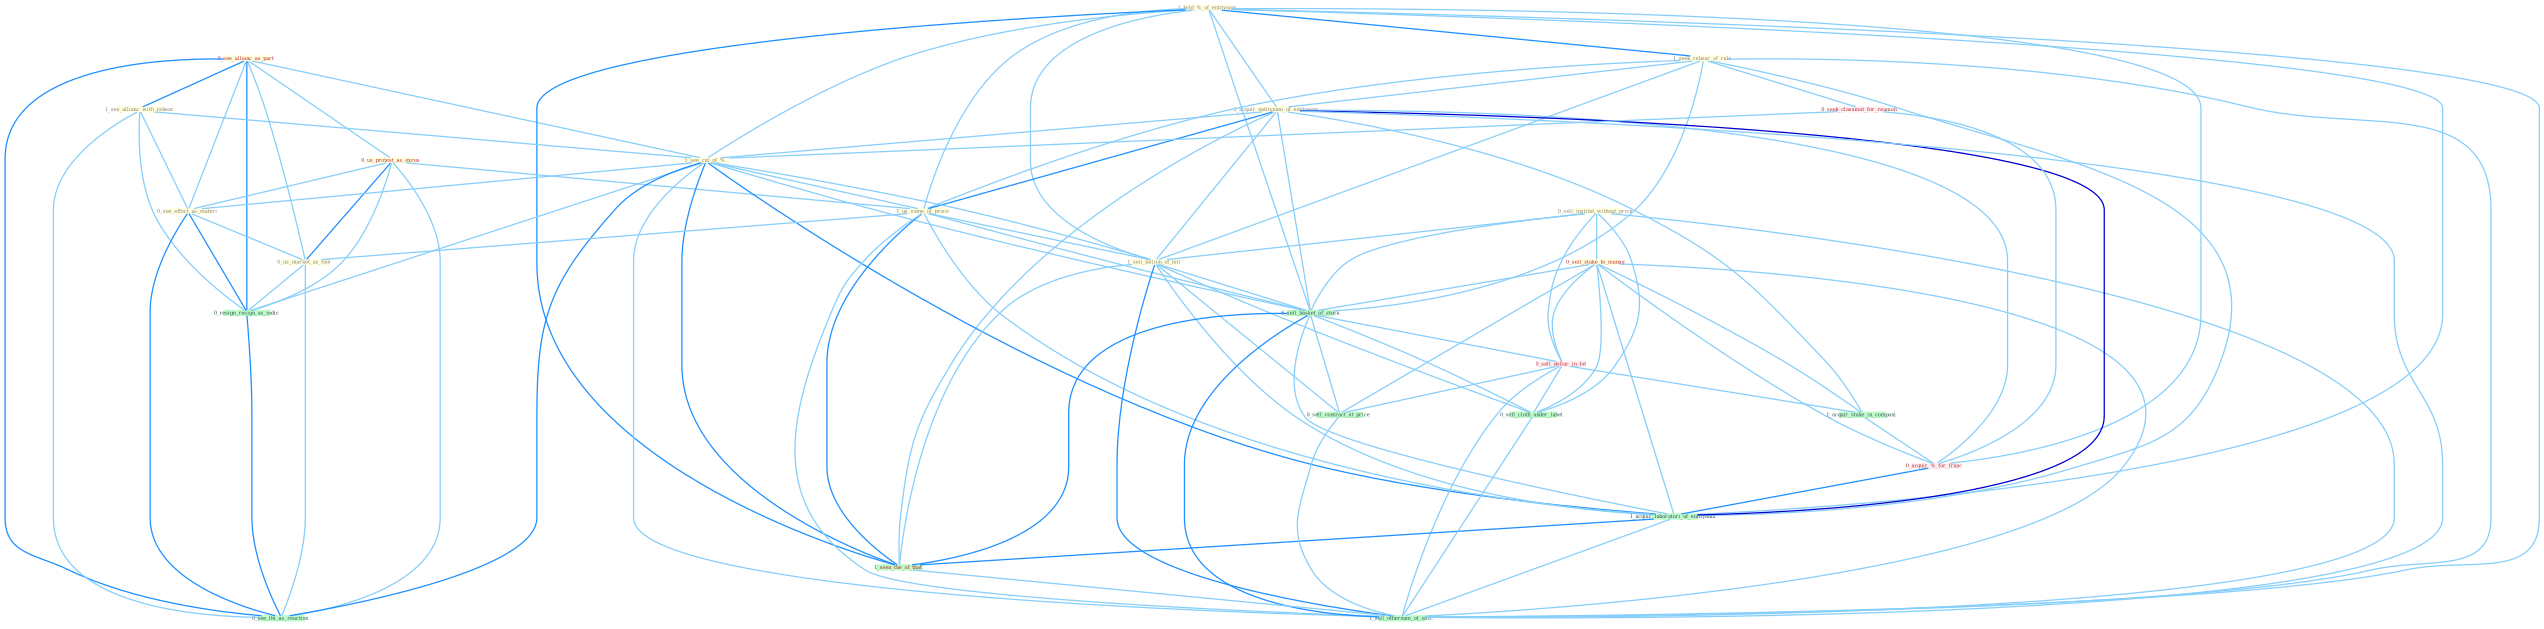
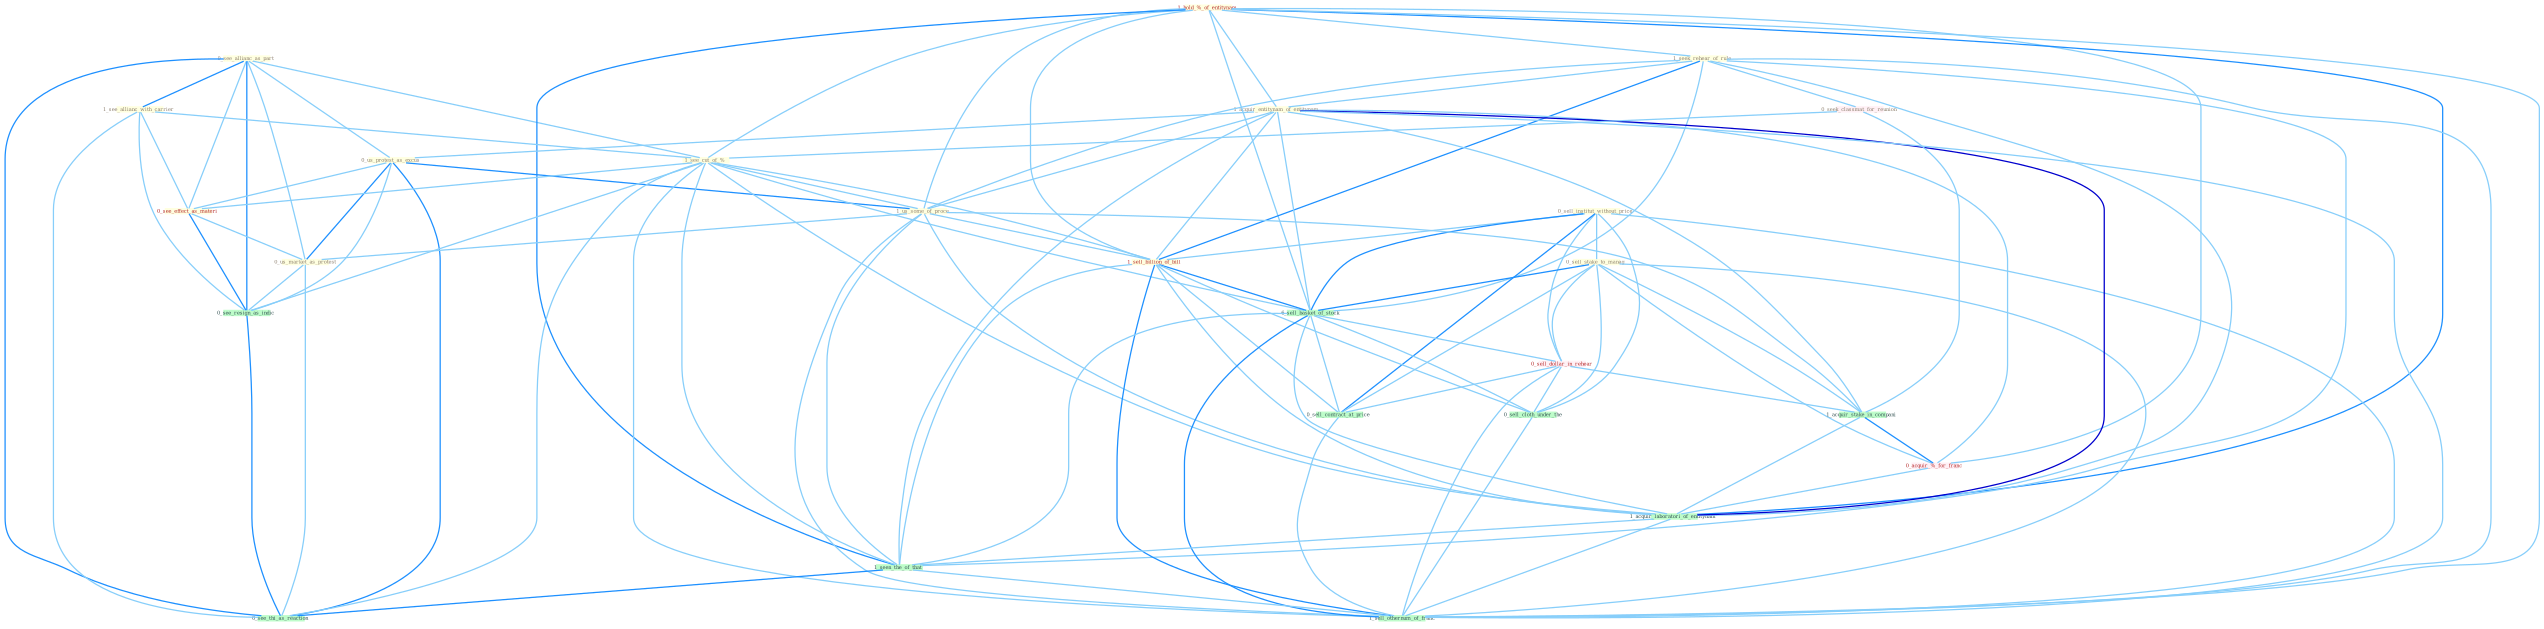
(1209, 8) -> (1209, 8)
(1456, 33) -> (1456, 33)
(247, 59) -> (247, 59)
(2343, 77) -> (2343, 77)
(140, 109) -> (140, 109)
(1860, 109) -> (1860, 109)
(992, 135) -> (834, 135)
(392, 160) -> (392, 160)
(1100, 160) -> (1100, 160)
(1429, 160) -> (1429, 160)
(607, 181) -> (607, 181)
(188, 211) -> (188, 211)
(1404, 241) -> (1404, 241)
(2056, 260) -> (1959, 251)
(305, 262) -> (305, 262)
(1155, 262) -> (1155, 262)
(1597, 262) -> (1597, 262)
(1116, 263) -> (1381, 227)
(1233, 288) -> (1229, 286)
(1454, 288) -> (1454, 288)
(247, 313) -> (247, 313)
none -> (1468, 313)
(1562, 364) -> (1562, 364)
(827, 386) -> (827, 386)
(1635, 389) -> (1768, 466)
(1070, 408) -> (1070, 408)
(1155, 412) -> (1155, 412)
(694, 415) -> (694, 415)
(1533, 415) -> (1533, 415)
(440, 430) -> (440, 430)
(1899, 440) -> (1899, 440)
(537, 441) -> (537, 441)
(150, 447) -> (590, 593)
none -> (2176, 450)
(1805, 491) -> (1805, 491)
(1287, 542) -> (1287, 542)
(899, 567) -> (899, 567)
(1402, 618) -> (1402, 618)
